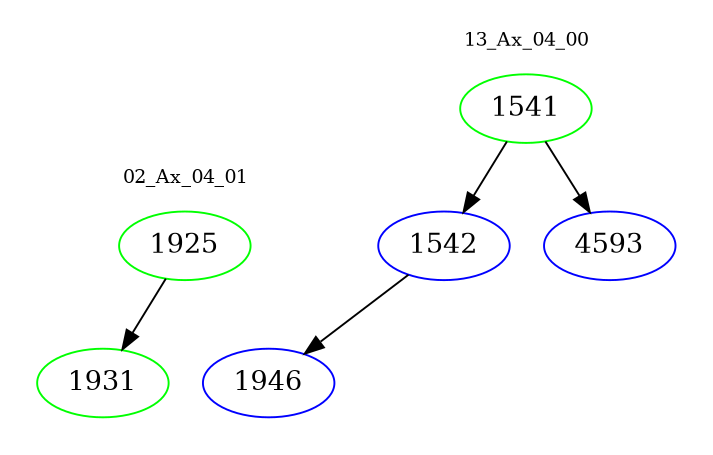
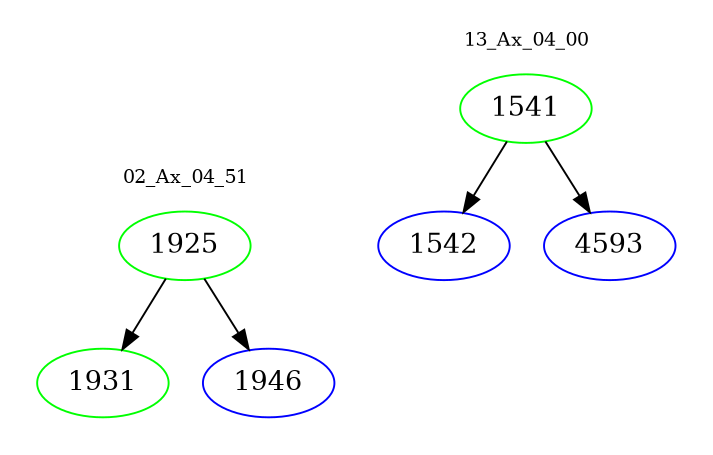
(186, 178) -> (186, 178)
(365, 308) -> (221, 306)
